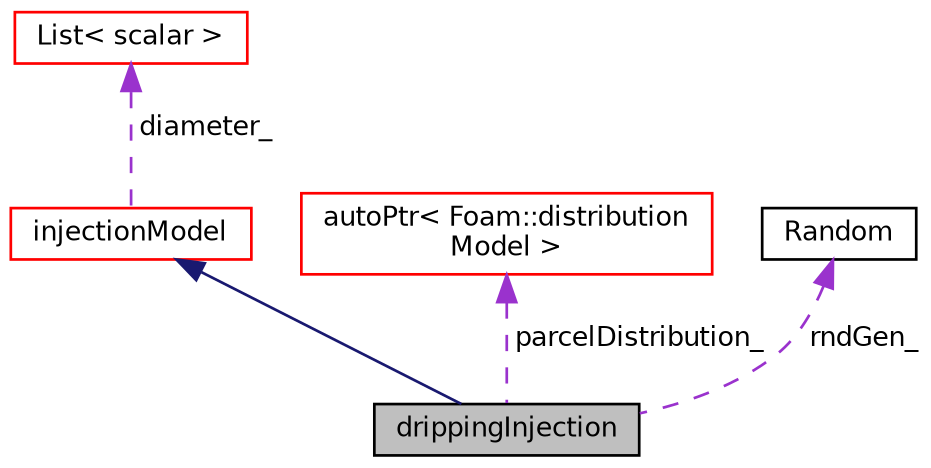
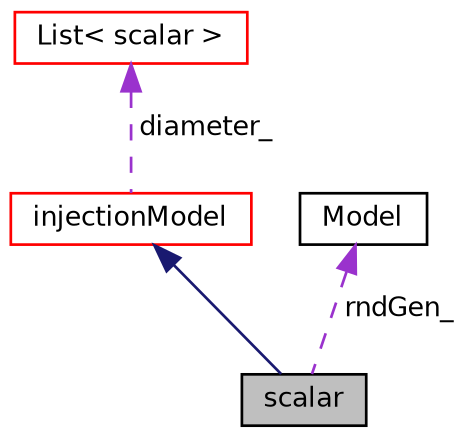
(507, 234) -> none
(839, 234) -> (364, 219)
(507, 430) -> (304, 400)
